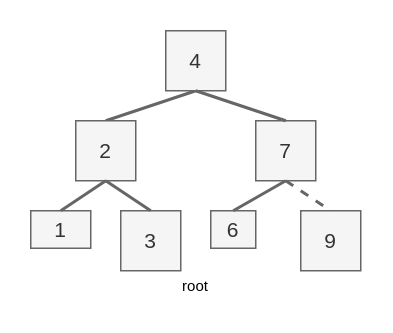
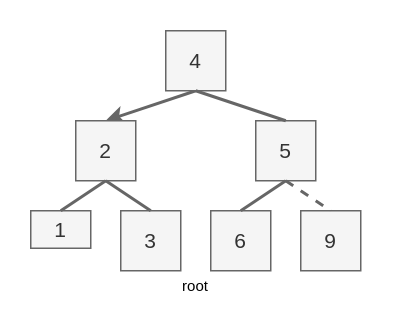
(113, 118) -> (119, 116)
(286, 151) -> (286, 151)
(233, 230) -> (241, 241)
